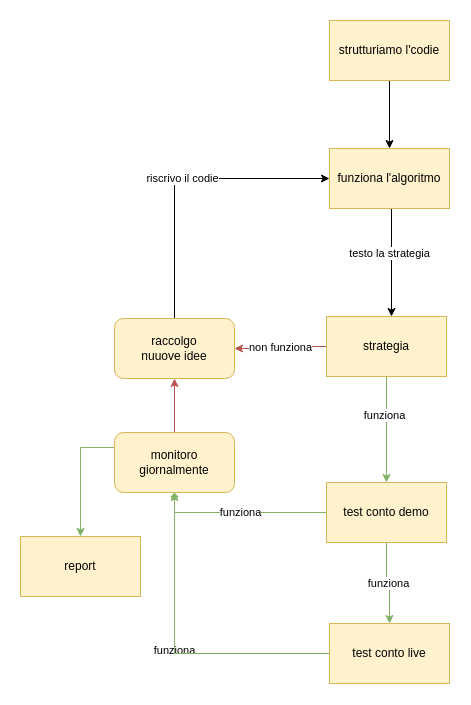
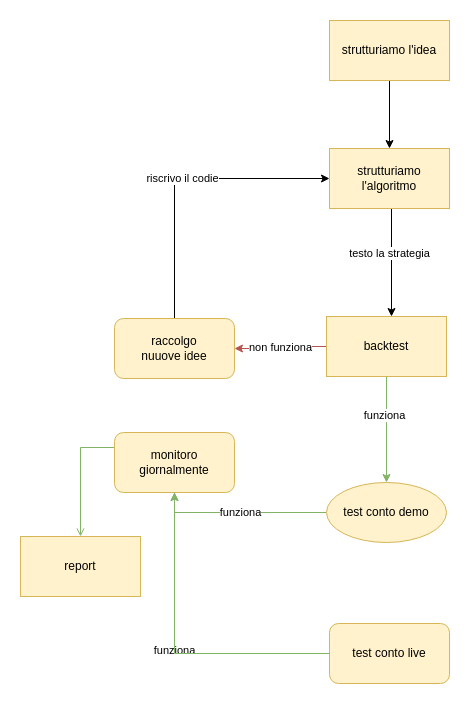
(390, 51) -> (390, 51)
(390, 179) -> (390, 179)
(387, 347) -> (387, 347)
(175, 409) -> none
(326, 513) -> (326, 513)
(387, 513) -> (387, 513)
(81, 528) -> (81, 530)
(387, 581) -> none
(390, 654) -> (390, 654)
